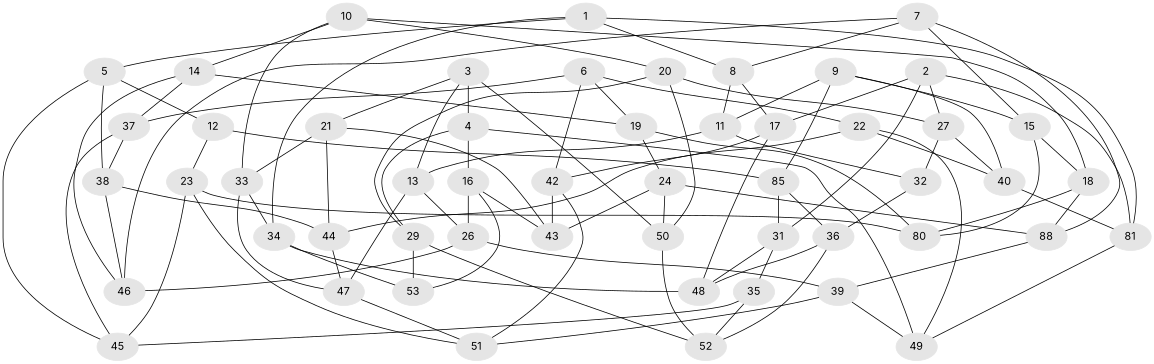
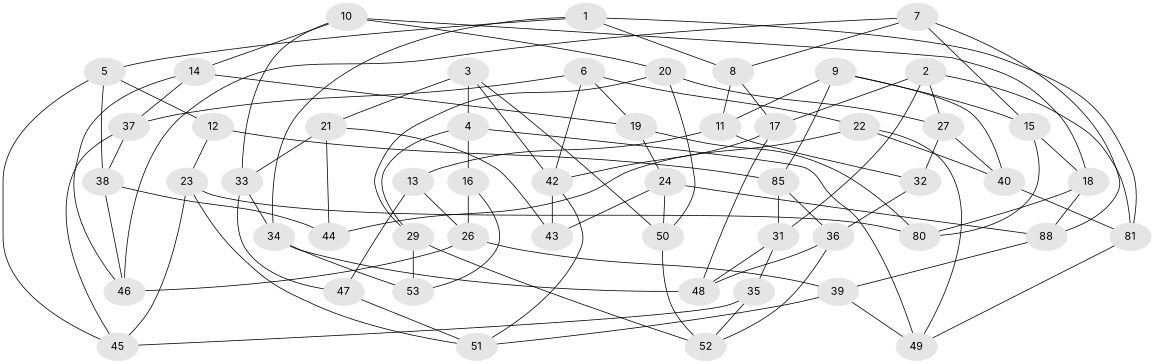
(435, 125) -> (510, 127)
(505, 206) -> none
(337, 264) -> none
